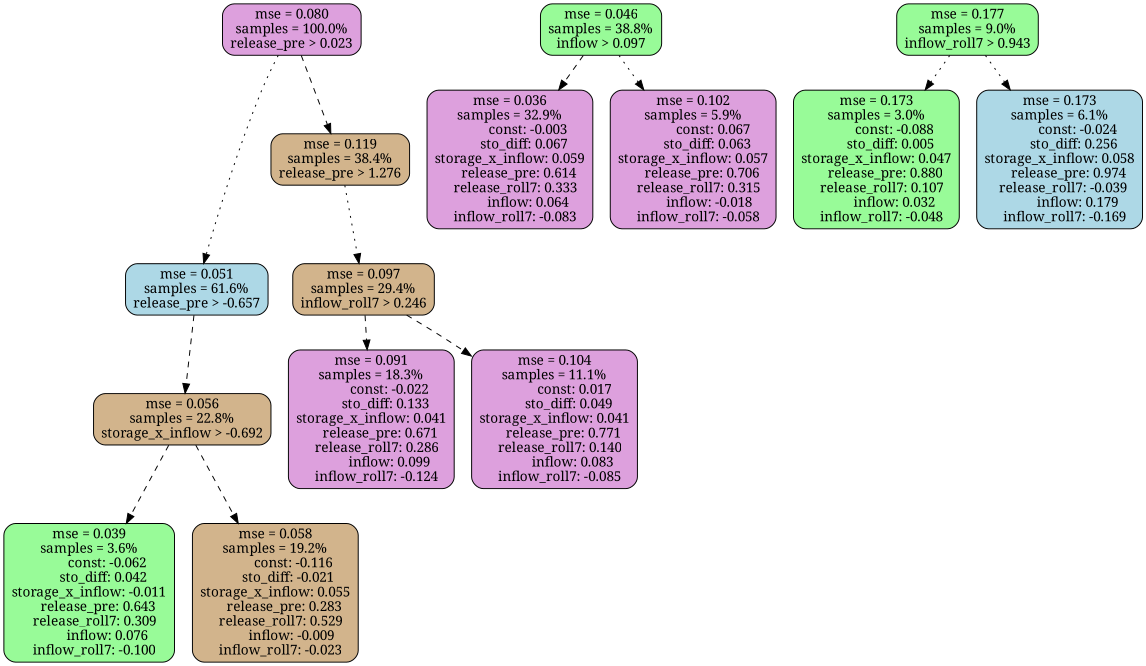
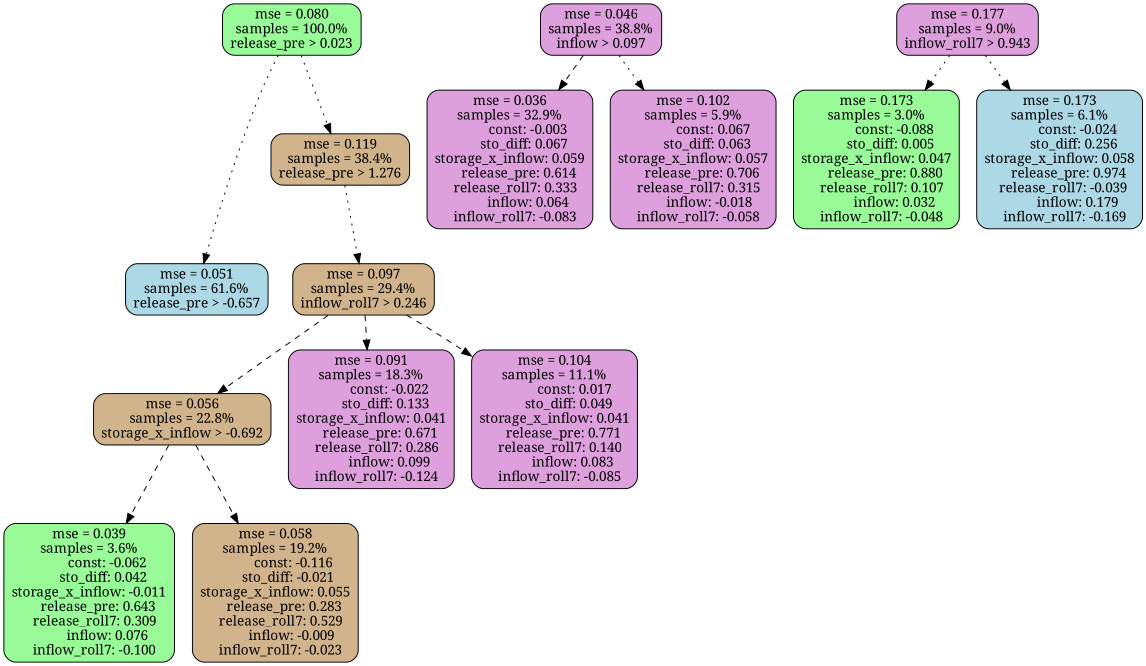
(292, 30) -> (292, 30)
(601, 30) -> (601, 30)
(968, 30) -> (968, 30)
(314, 90) -> (314, 90)
(190, 349) -> (277, 351)
